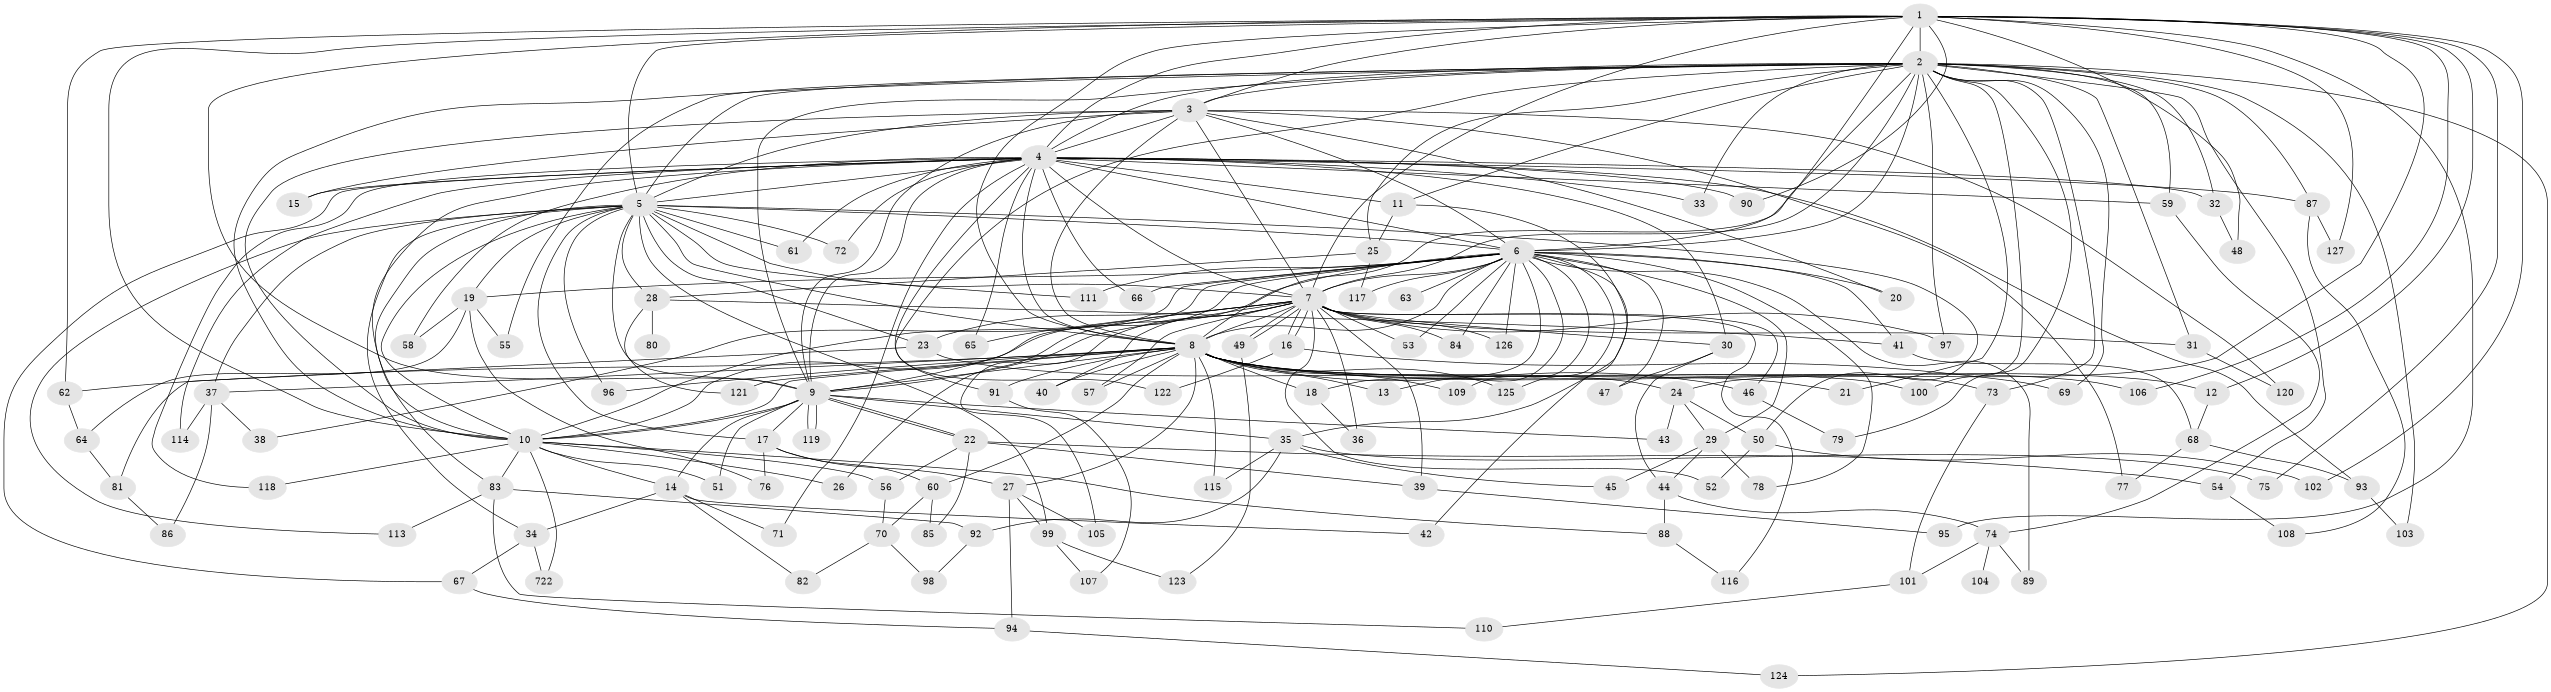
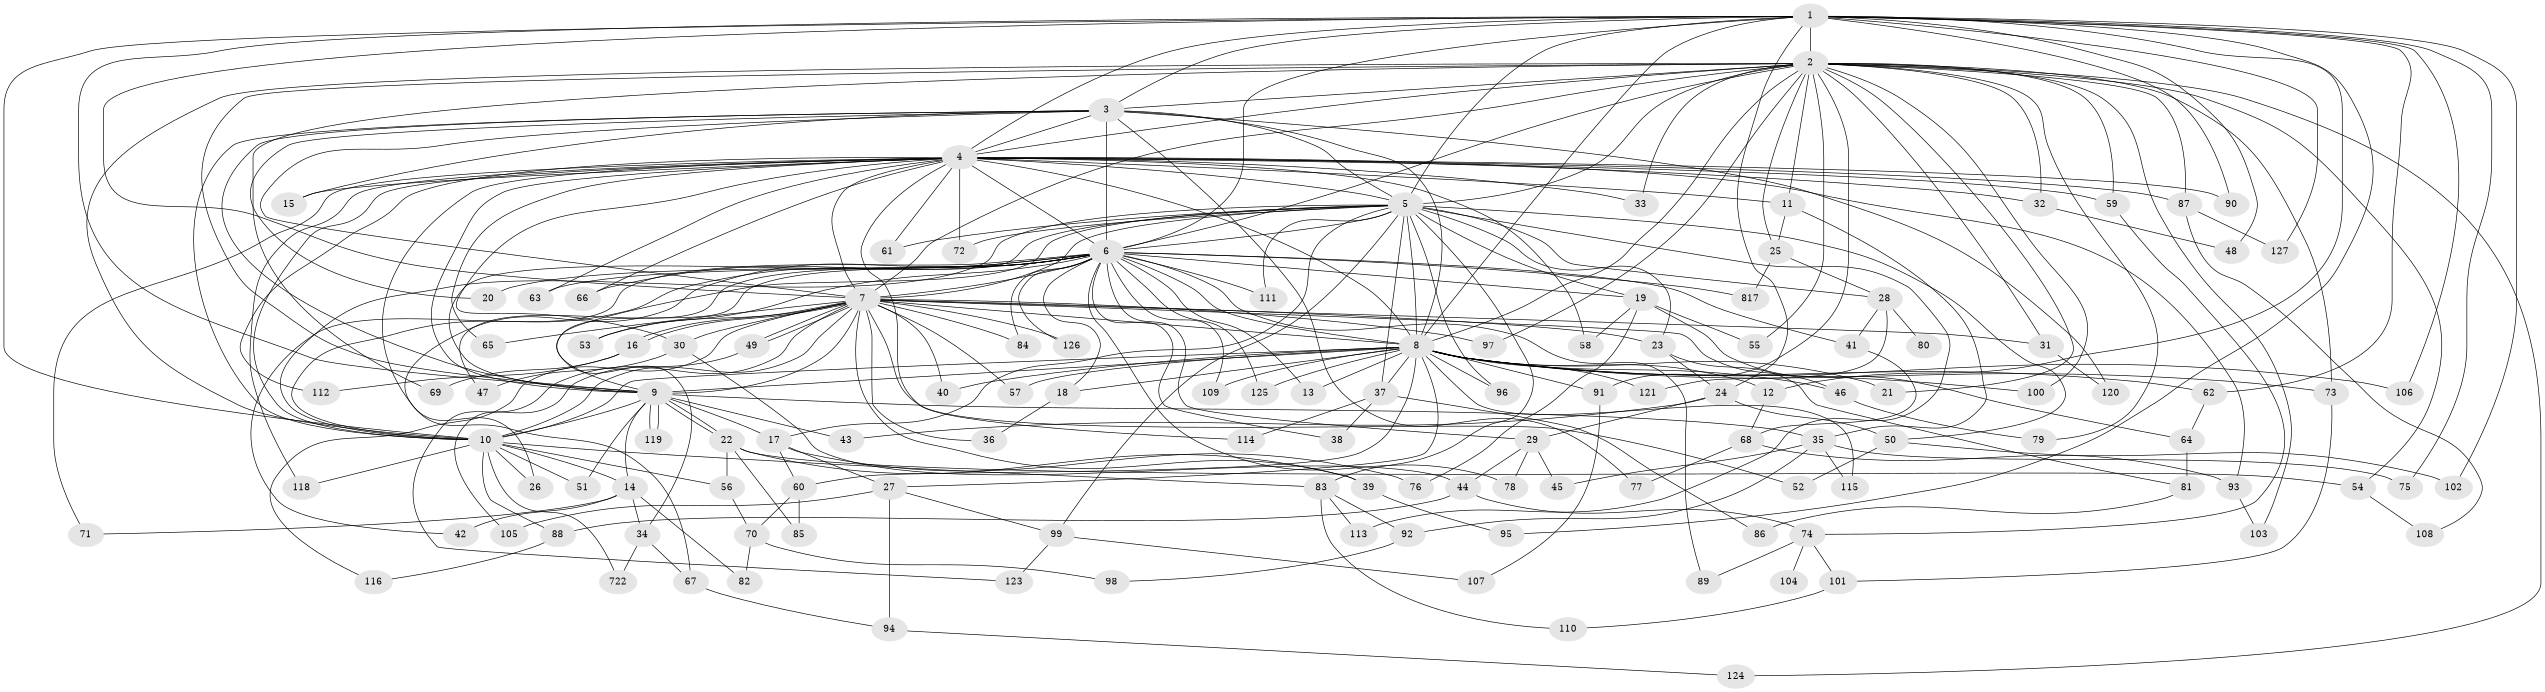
none -> (738, 203)
(1358, 299) -> (1750, 299)
(1163, 393) -> (321, 393)
